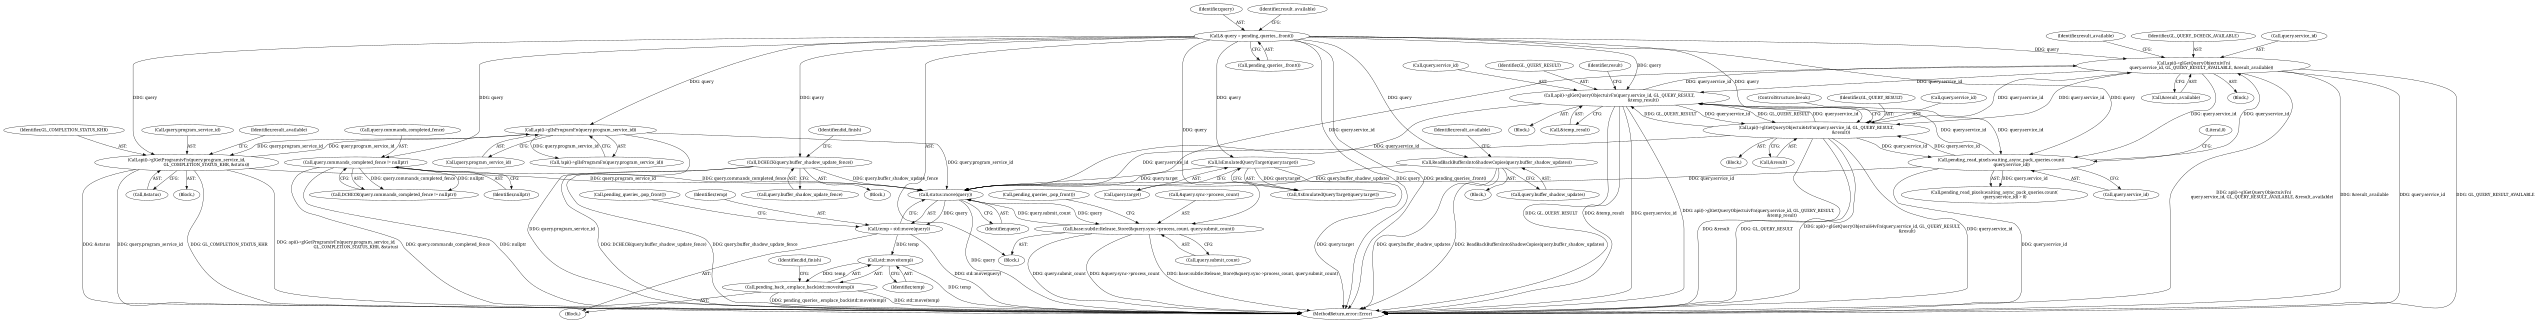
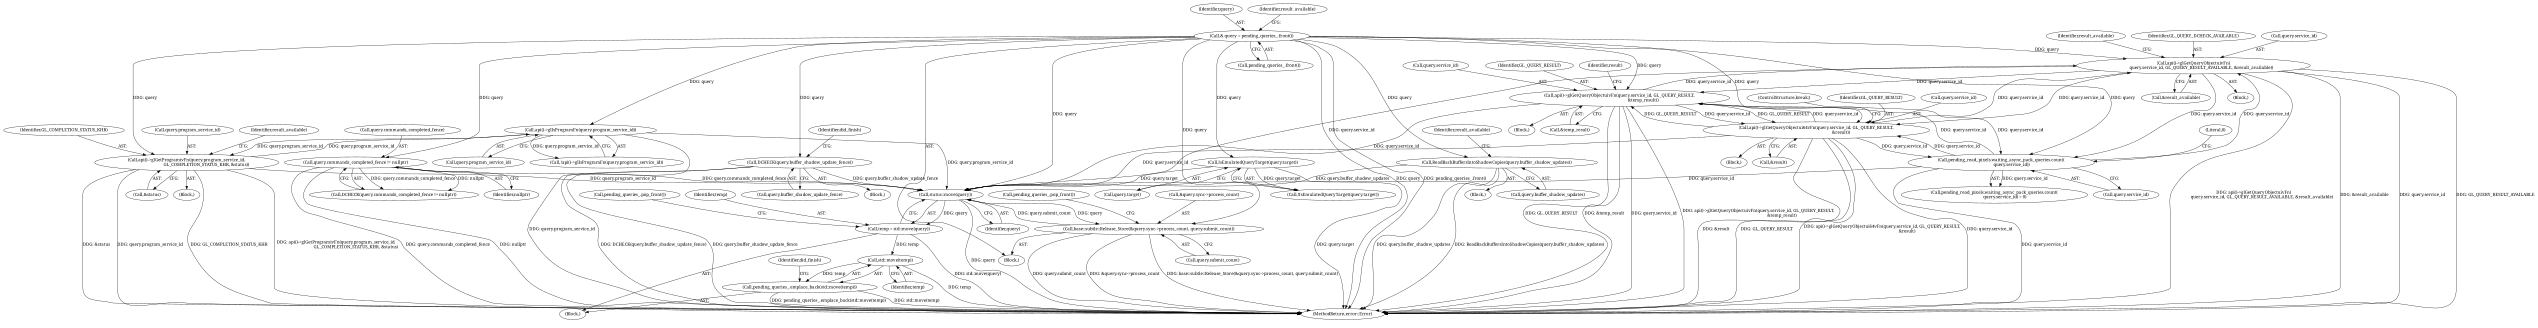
none -> (1053, 81)
(800, 287) -> (800, 287)
